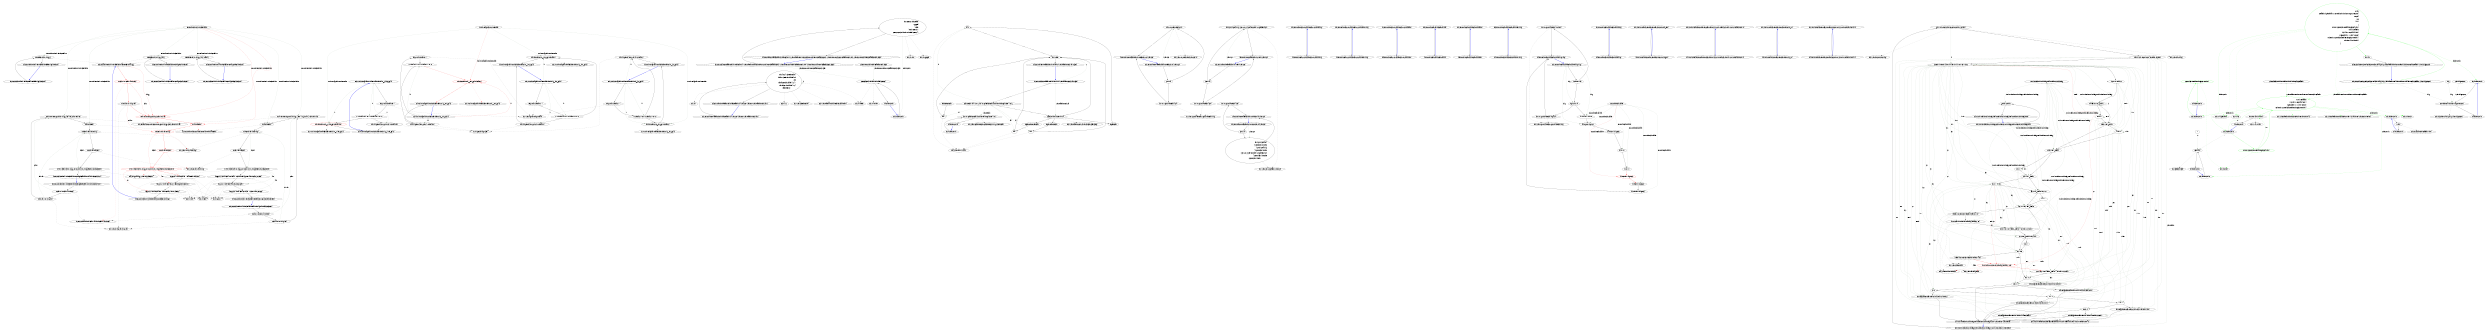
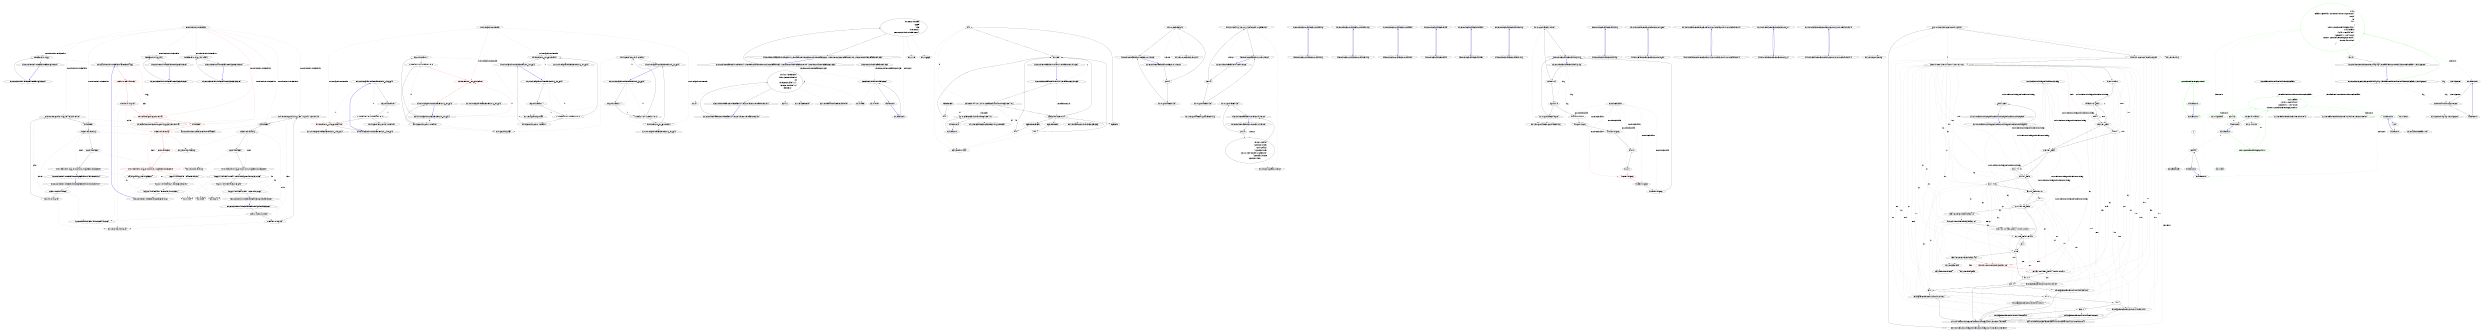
none -> (1609, 117)
